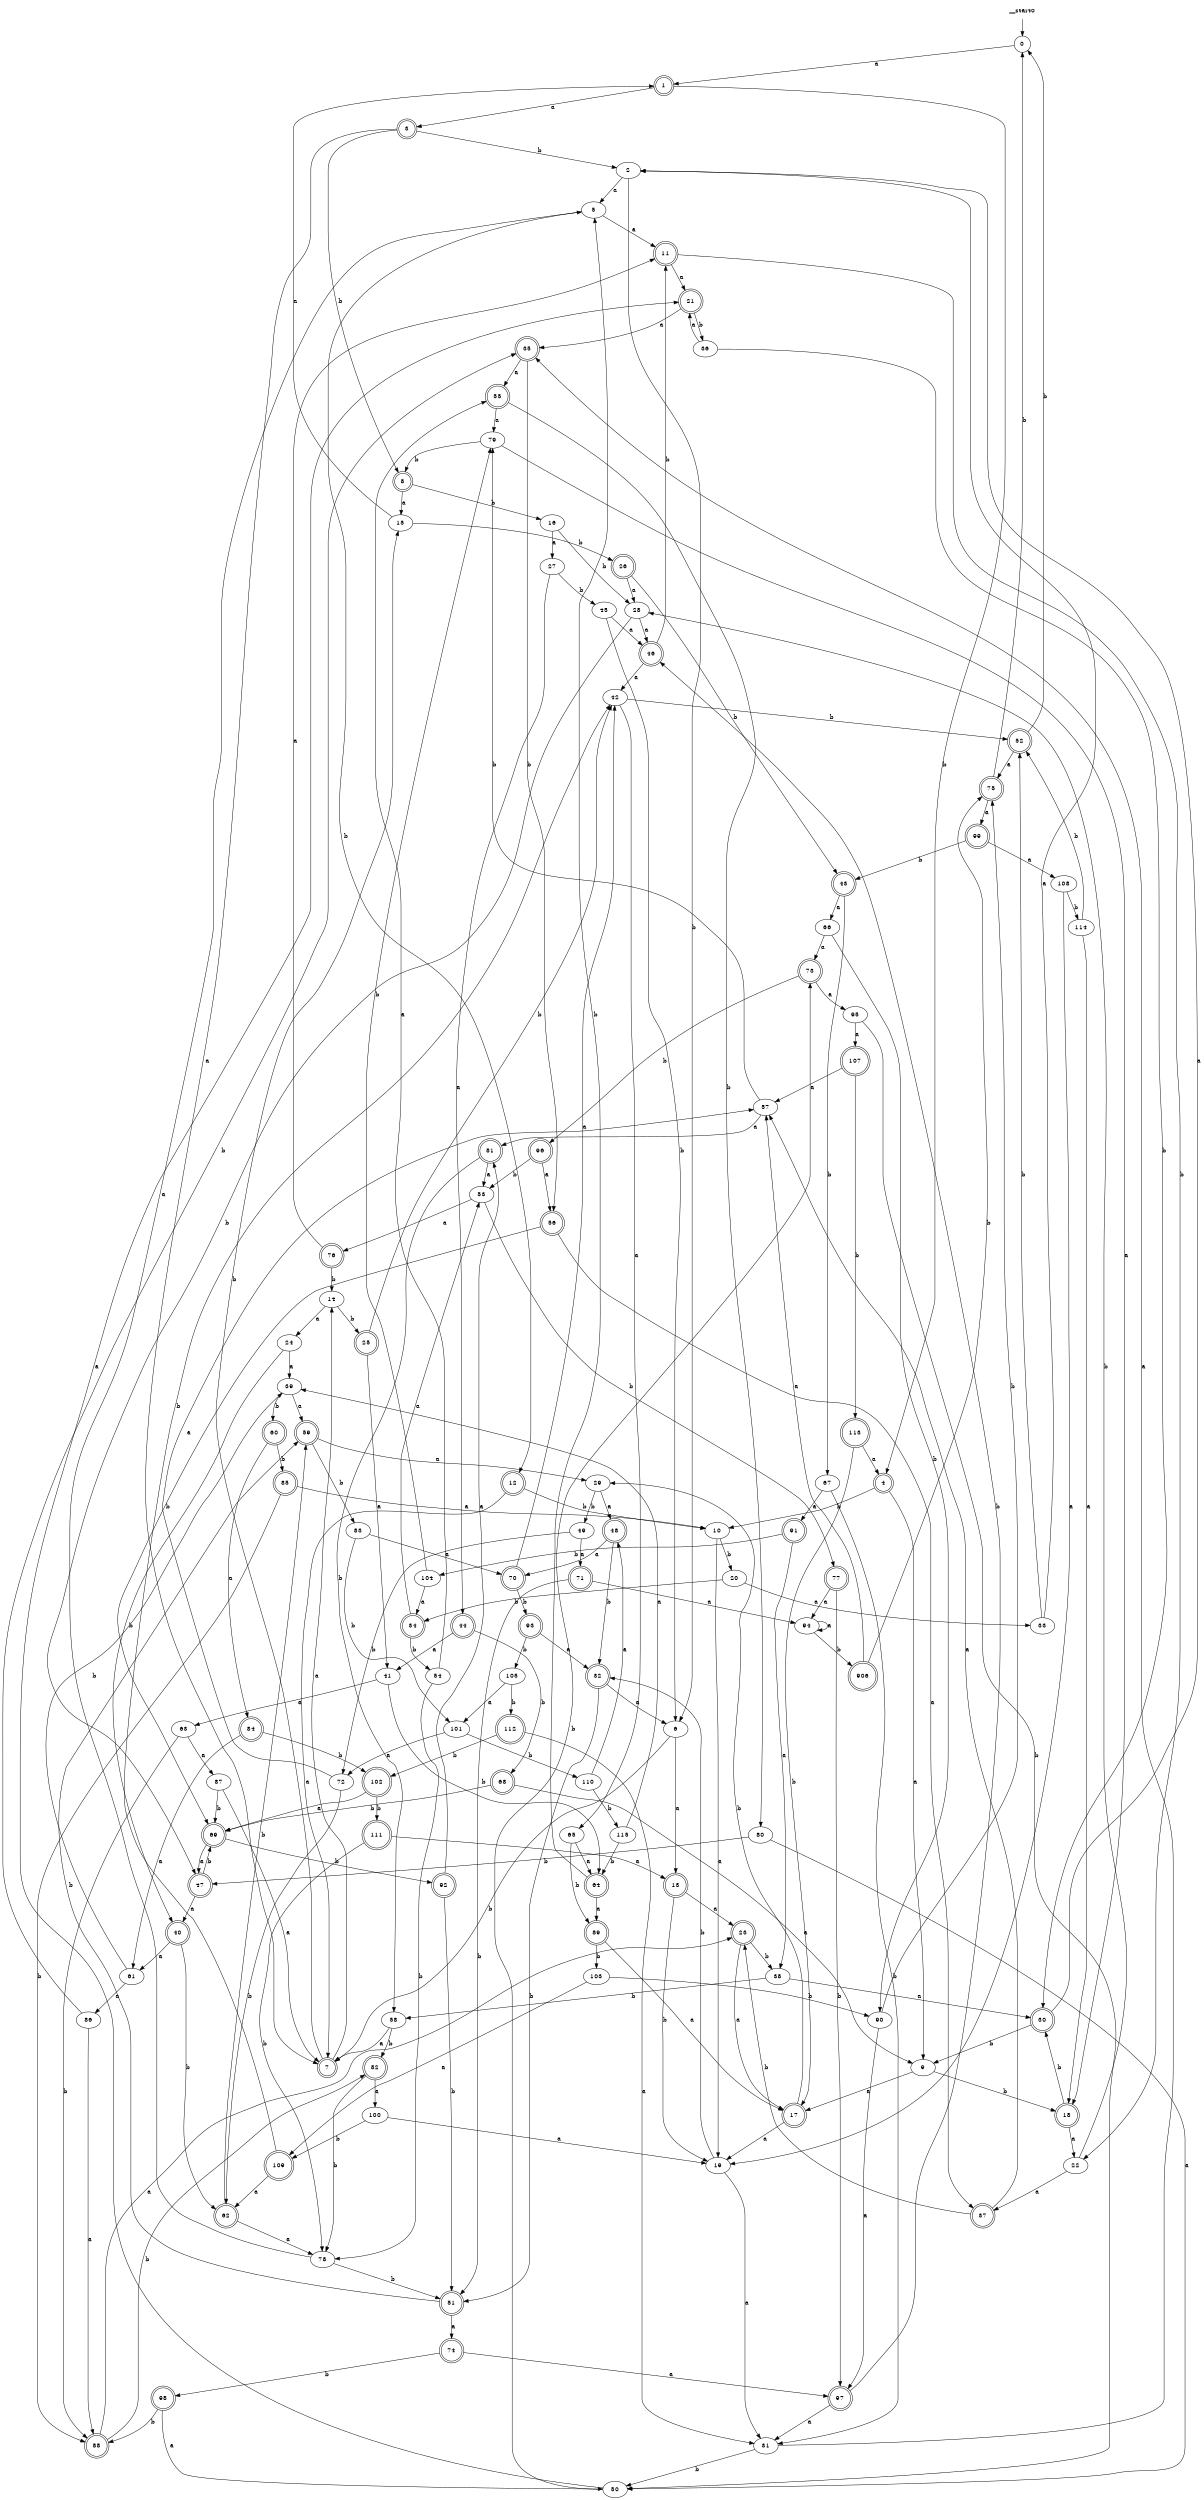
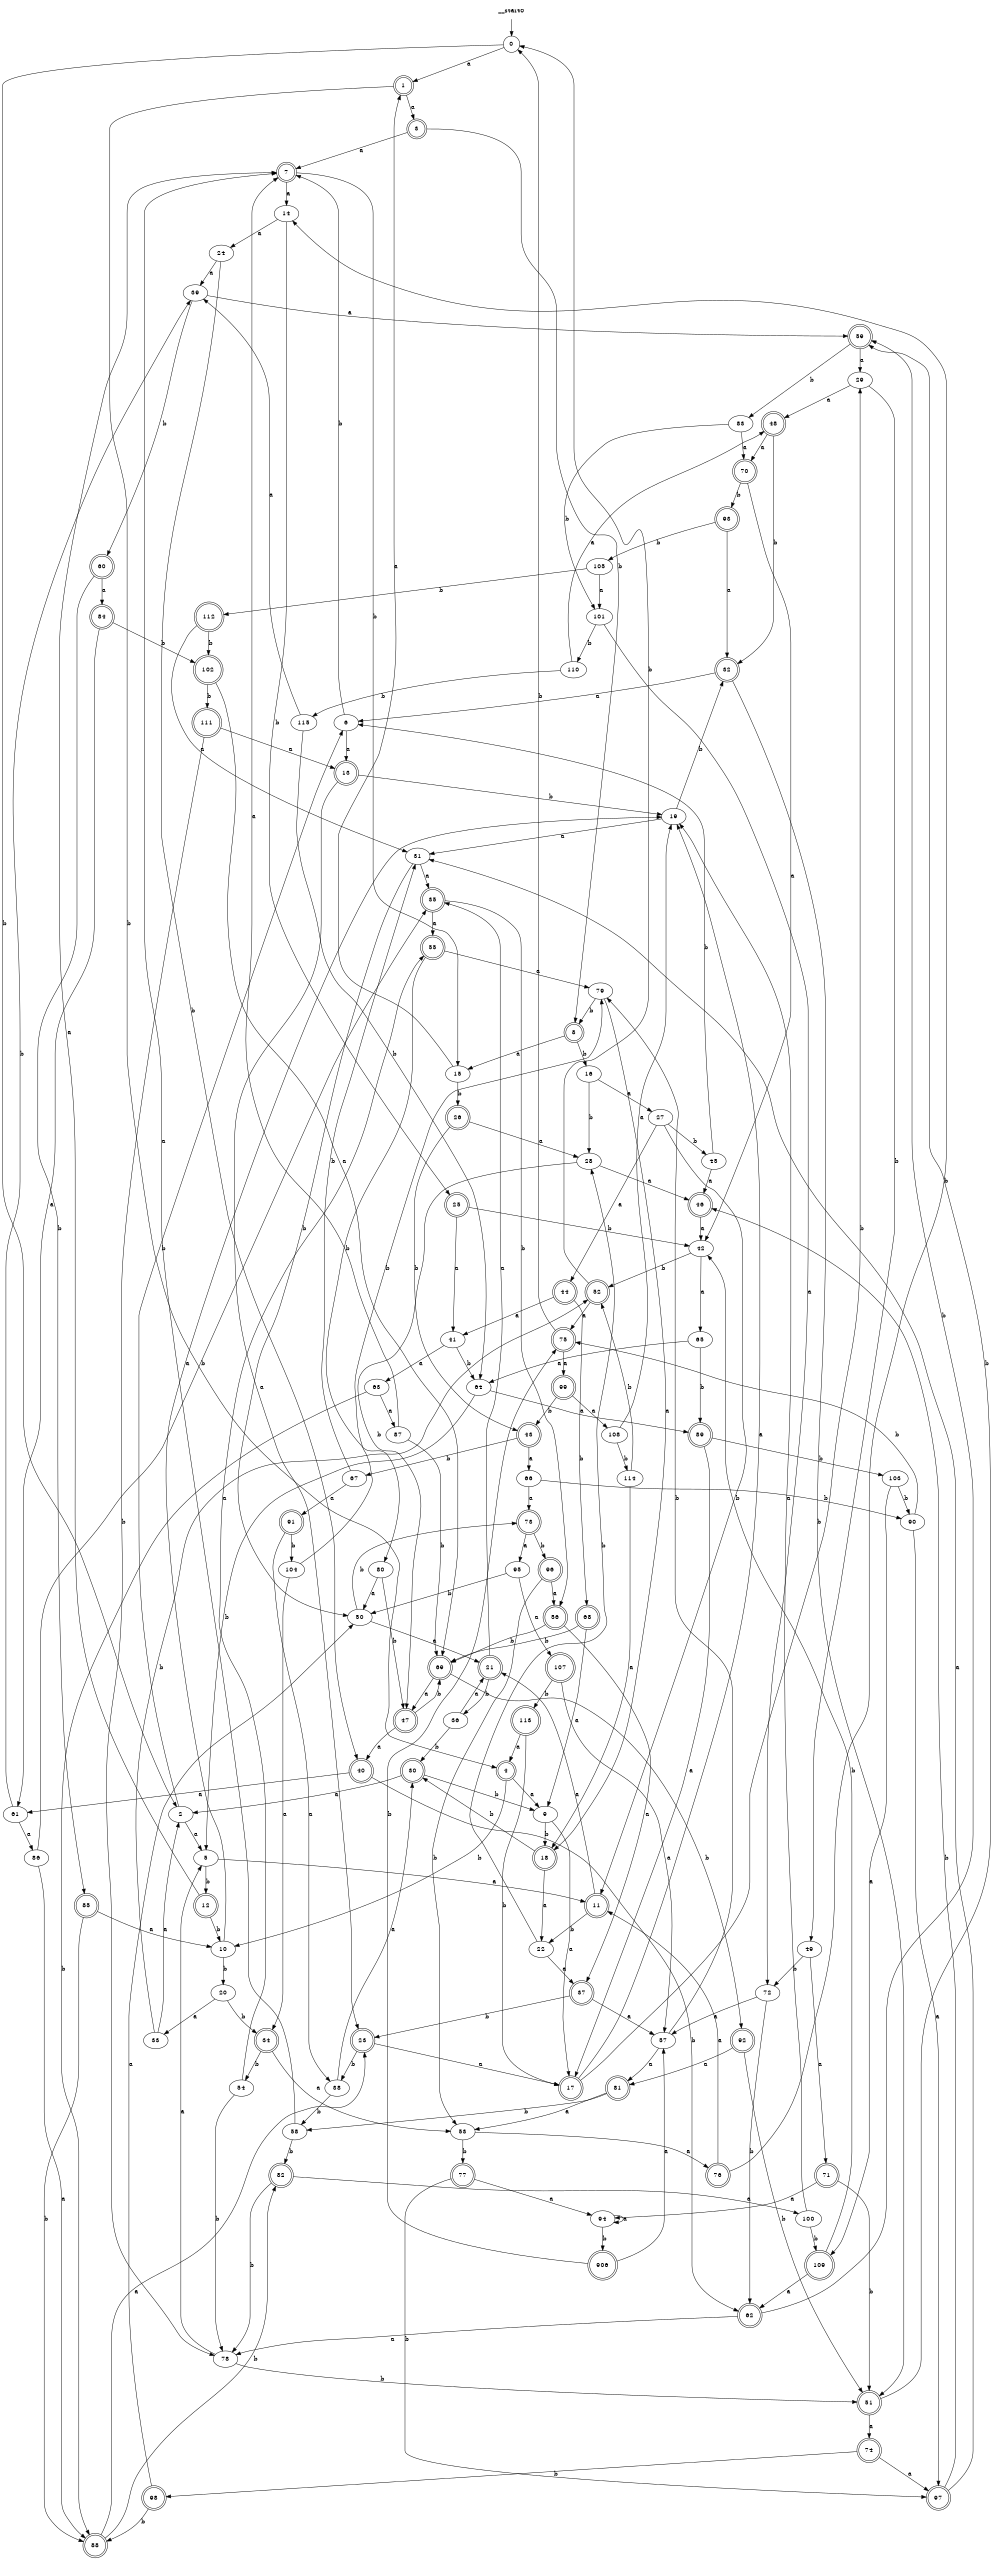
(514, 149) -> (3, 709)
(666, 457) -> (740, 1485)
(596, 1885) -> (479, 1387)
